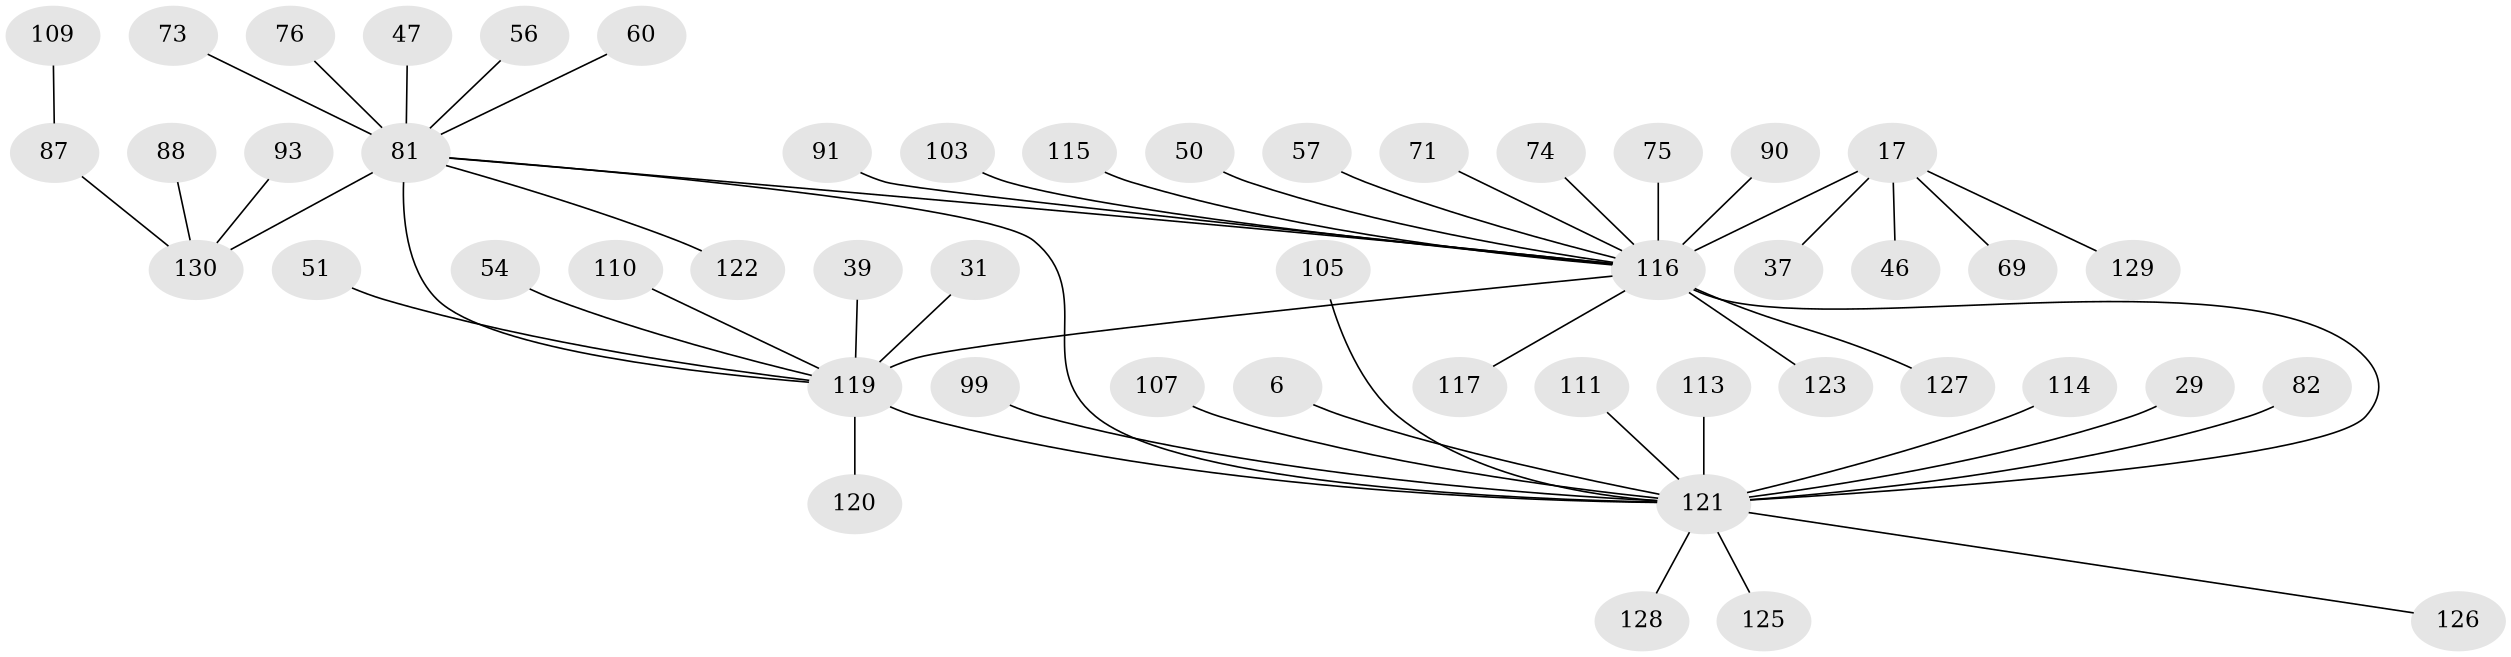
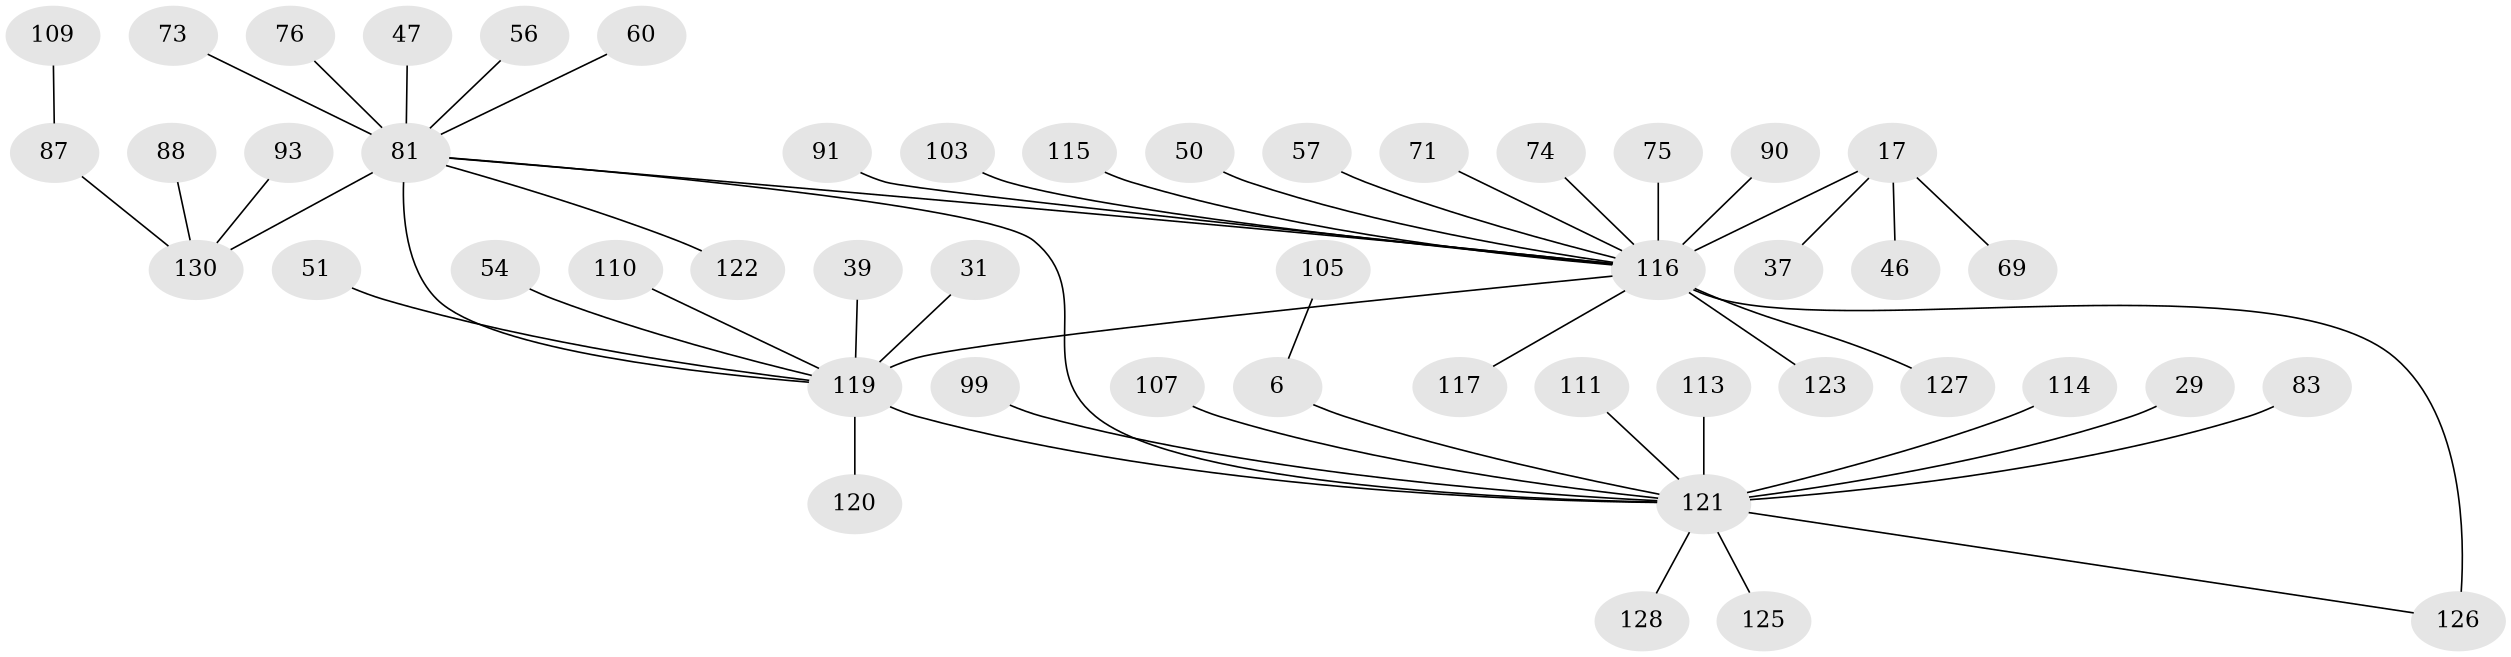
(2133, 270) -> none
(2367, 359) -> (2173, 306)
(2307, 387) -> (2307, 387)
(1404, 421) -> (1300, 329)
